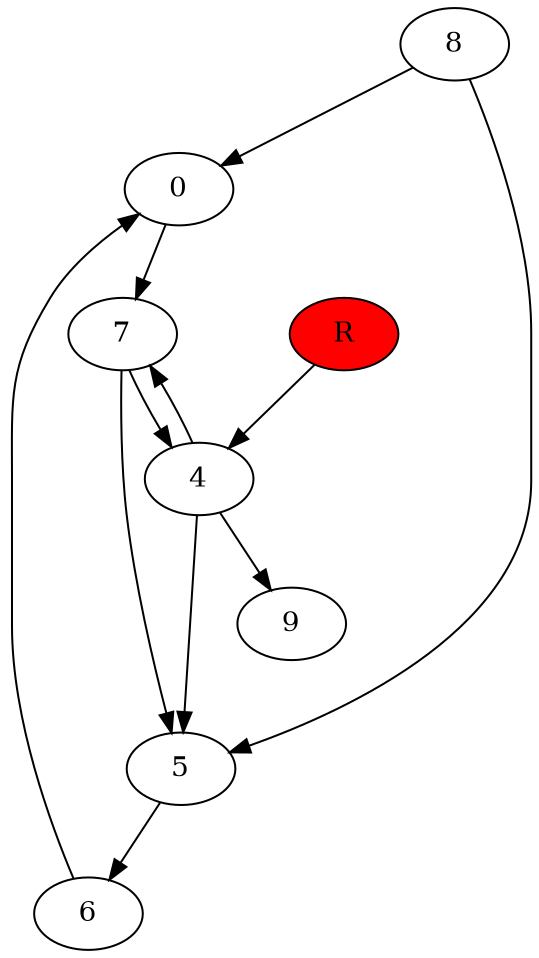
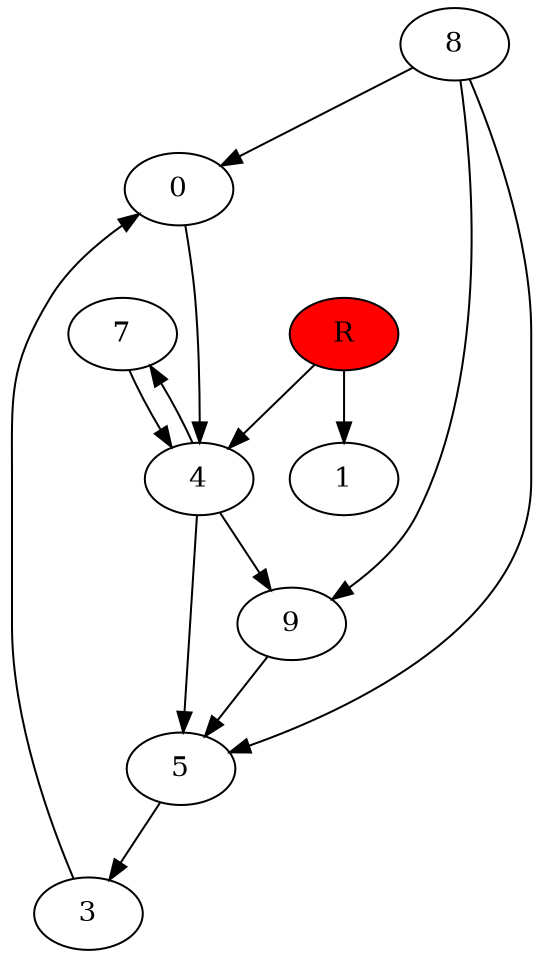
(155, 252) -> (197, 324)
none -> (464, 351)
none -> (344, 479)
(131, 543) -> (243, 688)
(88, 914) -> (88, 914)
